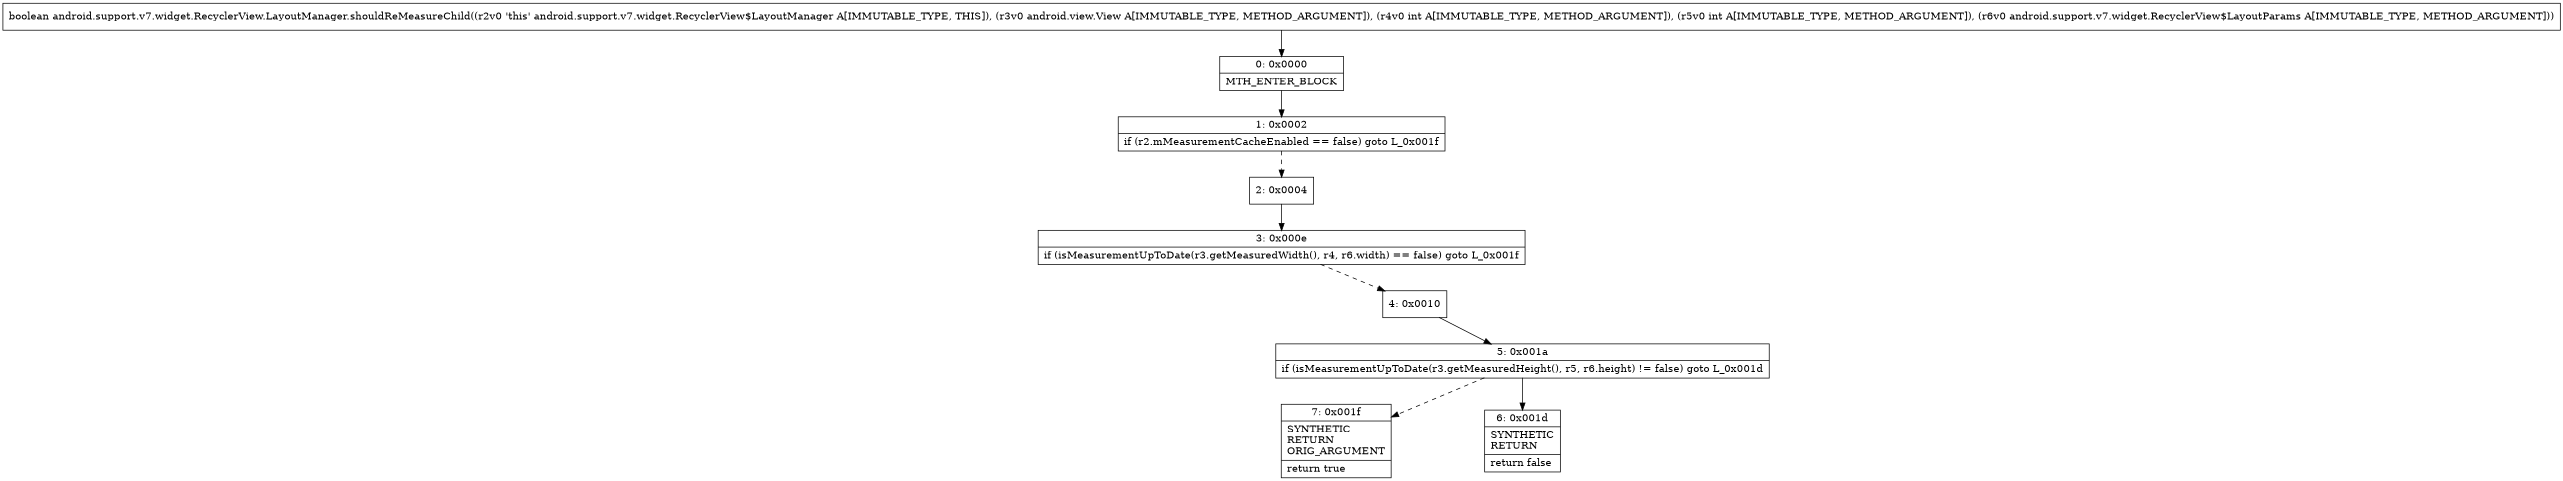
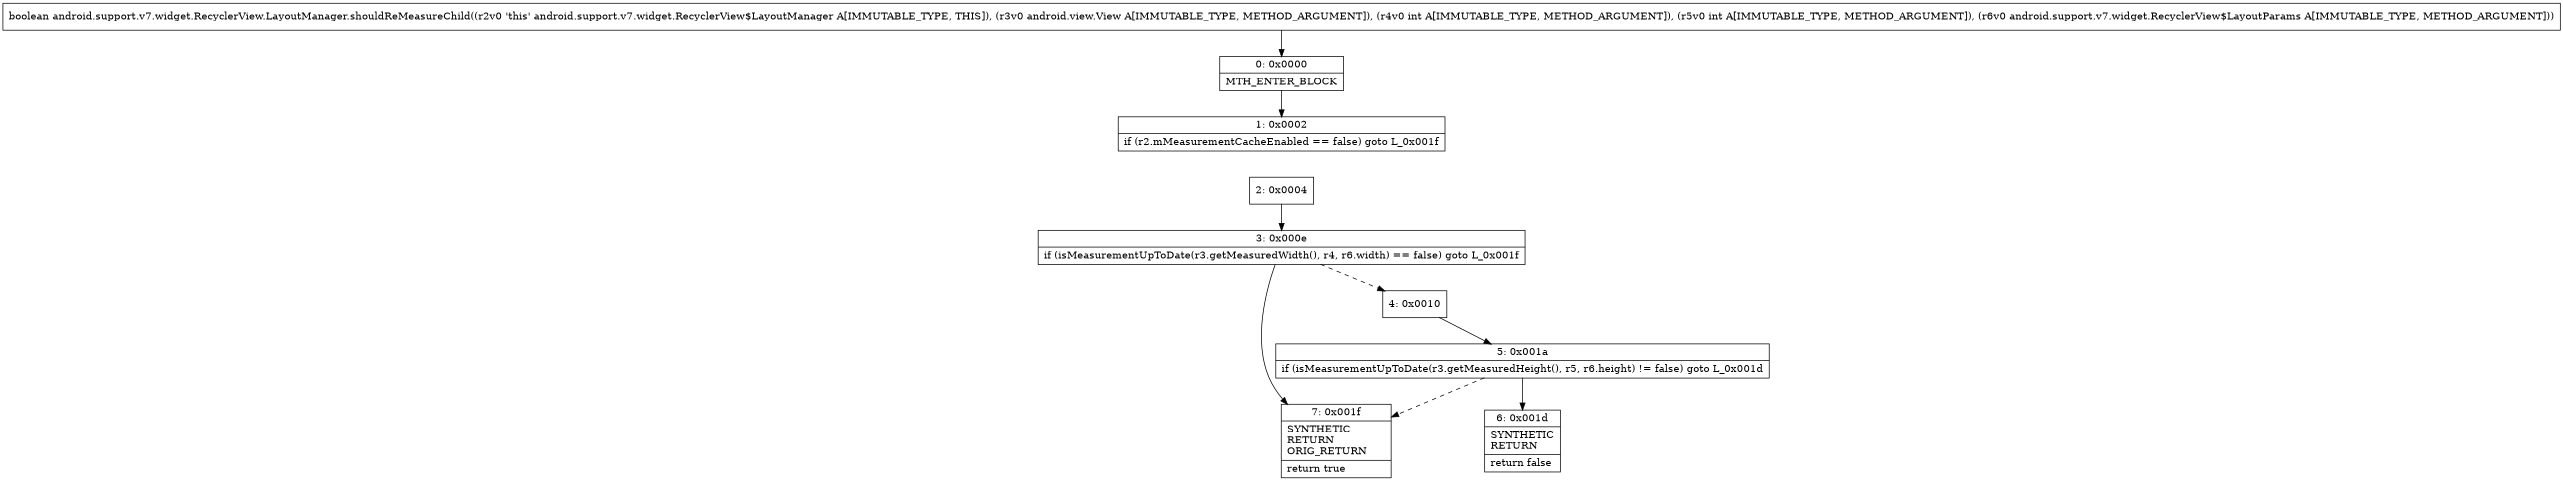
(1282, 160) -> none
none -> (1261, 333)
(1336, 451) -> (1327, 451)
